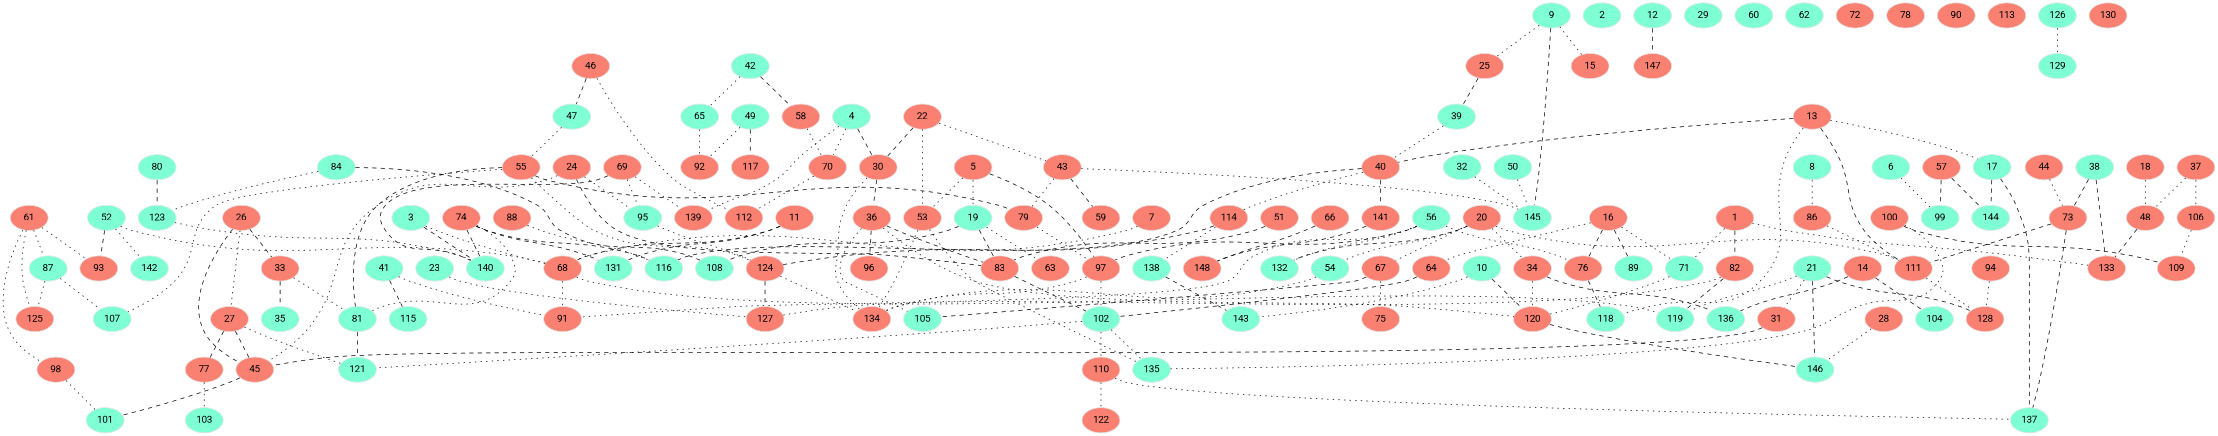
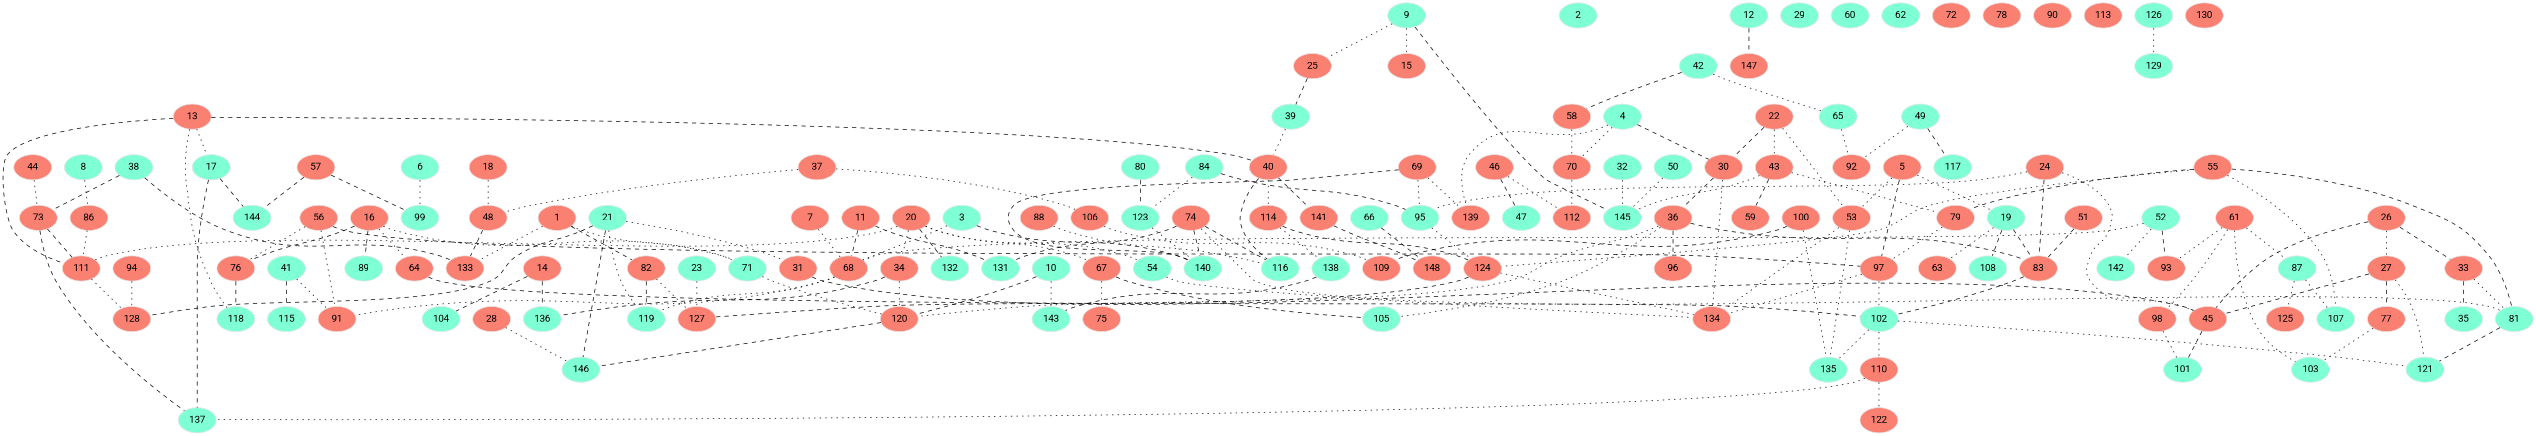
(547, 142) -> none
(750, 167) -> (1953, 167)
(533, 203) -> (1314, 190)
(1330, 218) -> (1369, 218)
(1431, 218) -> (319, 218)
(1355, 243) -> none
(22, 269) -> (2246, 302)
